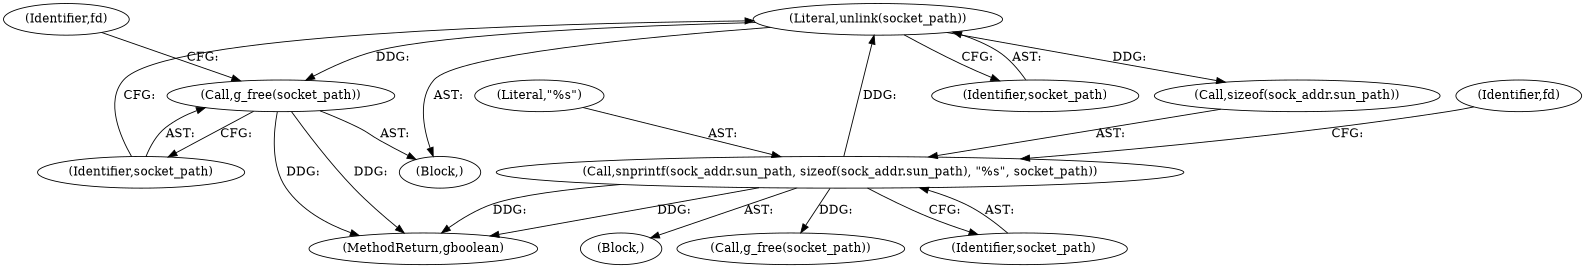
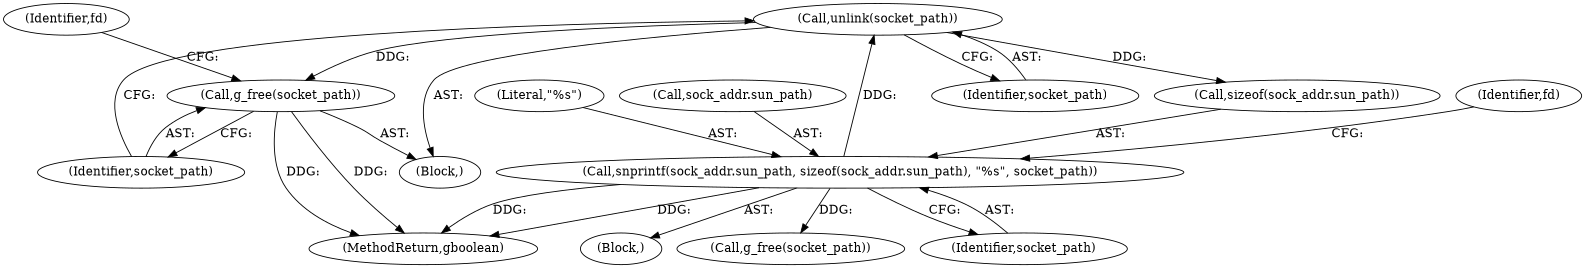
(878, 19) -> (878, 19)
none -> (733, 96)
